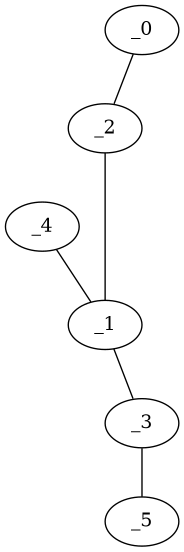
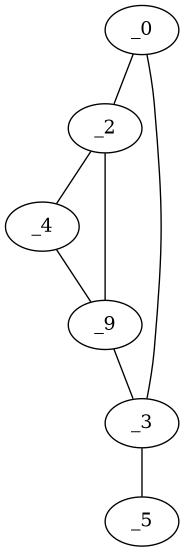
none -> (74, 178)
none -> (161, 227)
(105, 325) -> (105, 325)
